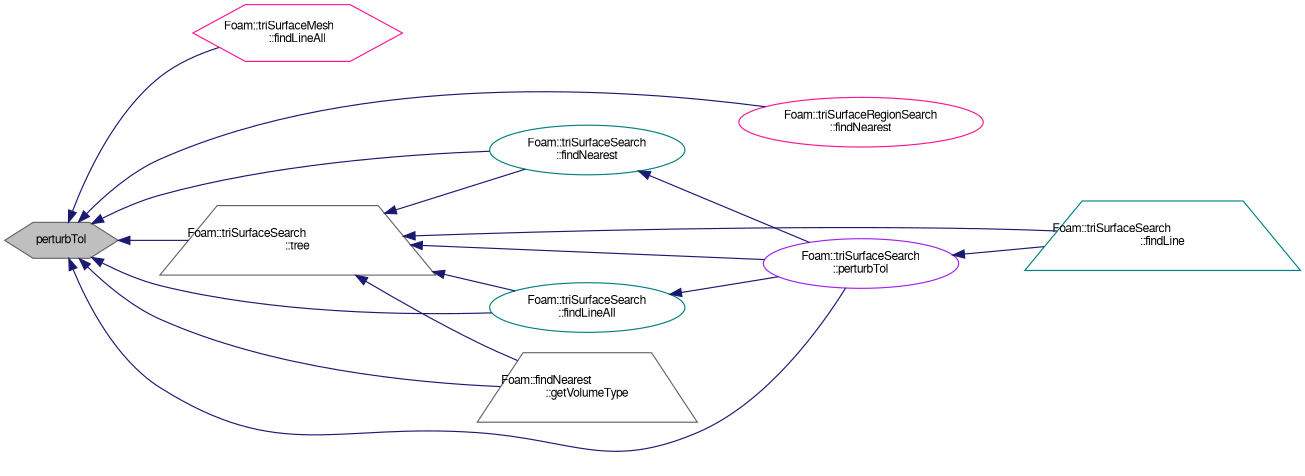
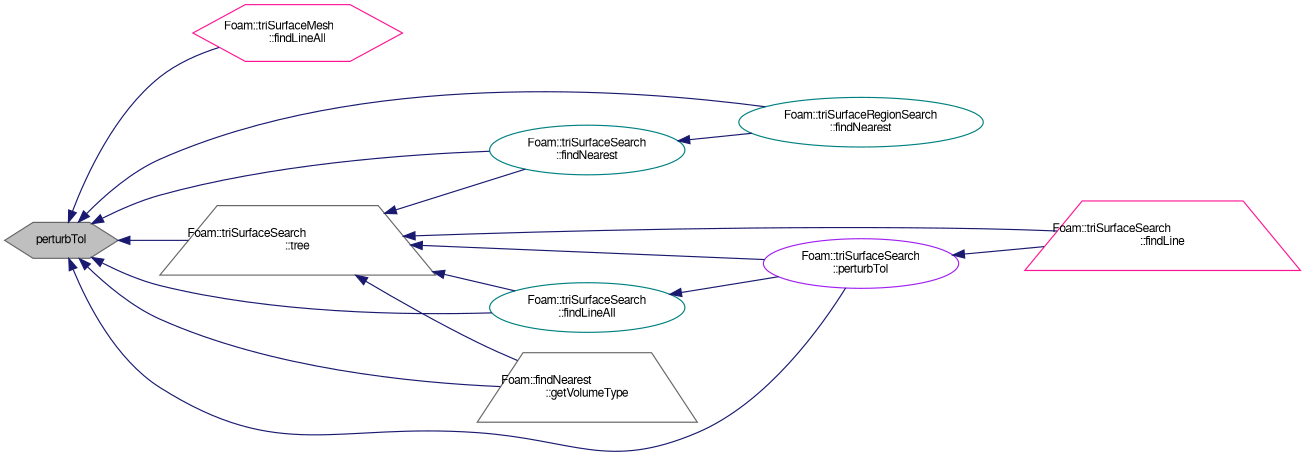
(861, 122) -> (861, 122)
(730, 209) -> (721, 136)
(1163, 236) -> (1163, 236)
